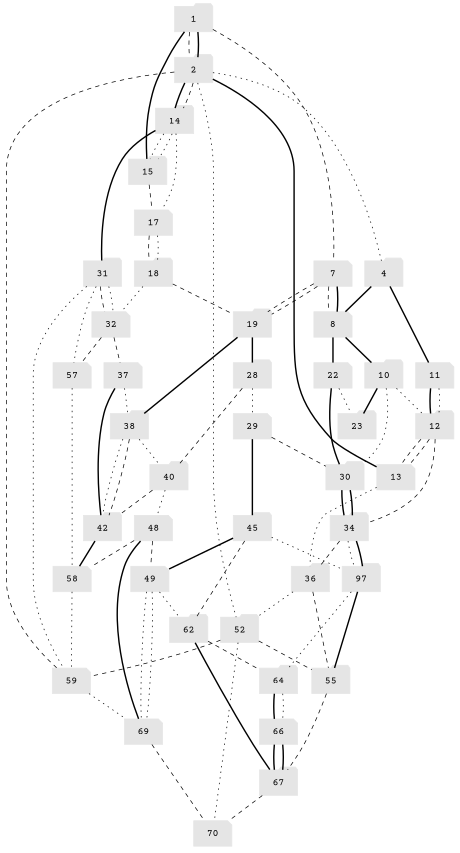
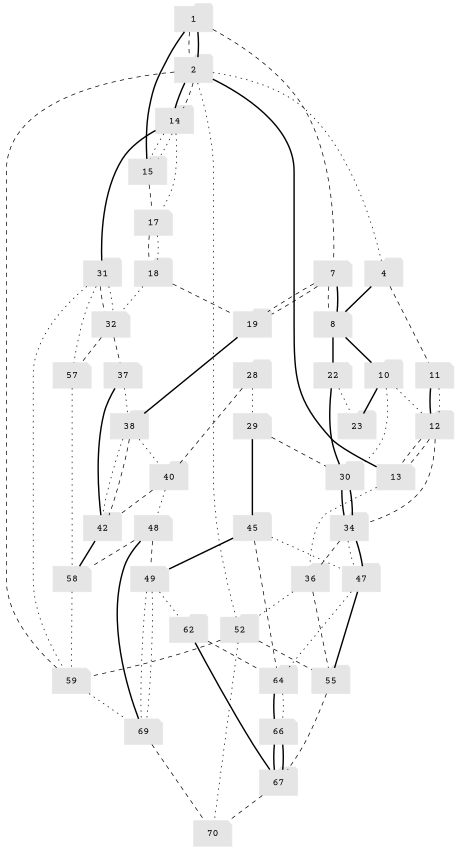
(409, 324) -> (409, 324)
(252, 350) -> none
(221, 579) -> (265, 604)
(361, 579) -> (361, 579)
